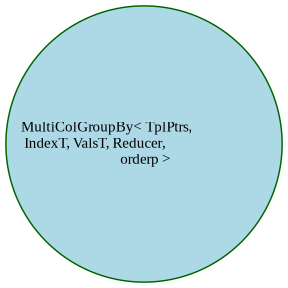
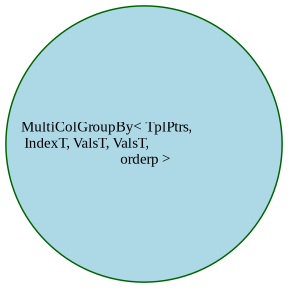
(144, 144) -> (144, 144)
